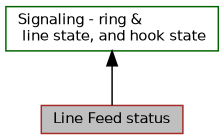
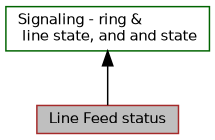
(112, 29) -> (108, 29)
